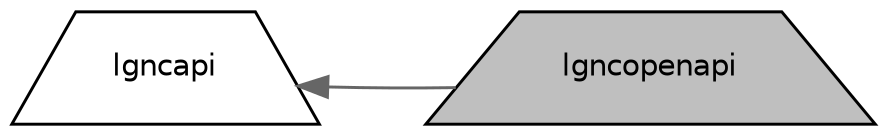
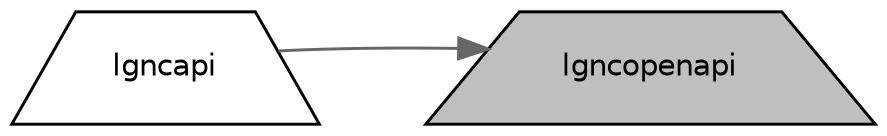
(392, 88) -> (368, 48)
